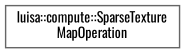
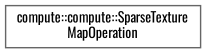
(93, 27) -> (103, 27)
